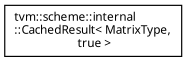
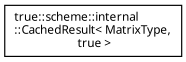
(93, 31) -> (93, 31)
